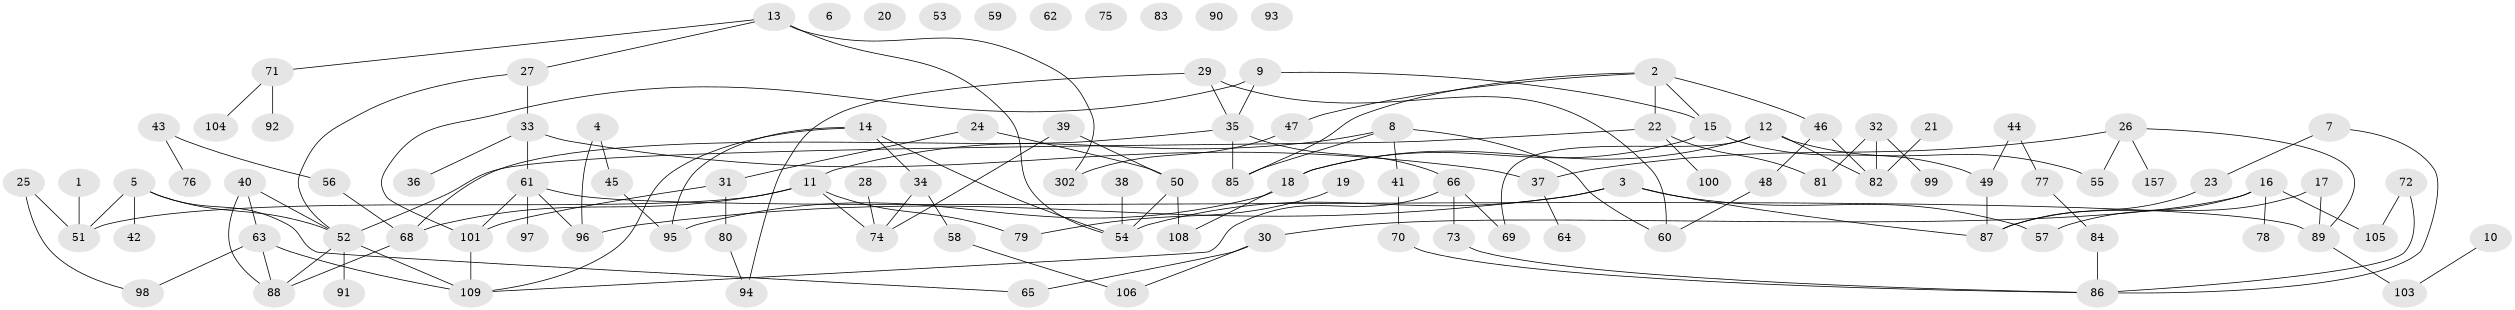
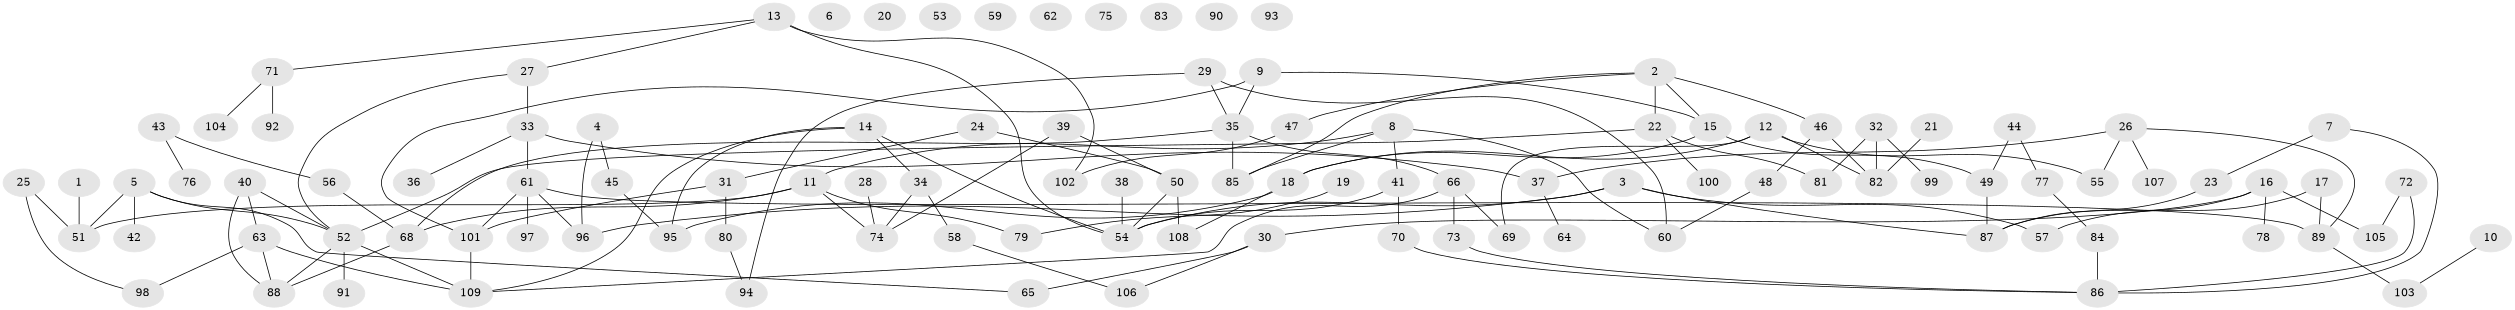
(1065, 183) -> (1065, 183)
(2154, 183) -> (2154, 183)
none -> (1260, 210)
